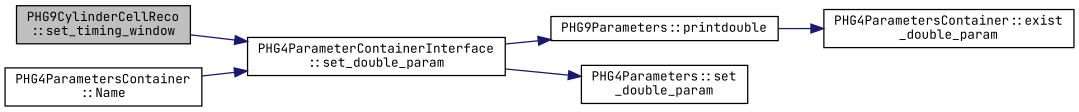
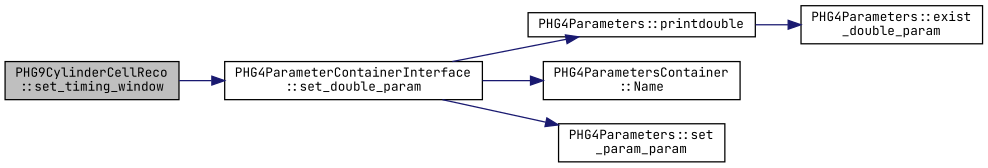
(665, 29) -> (642, 25)
(949, 29) -> (892, 25)
(218, 74) -> (506, 81)
(665, 84) -> (642, 143)
